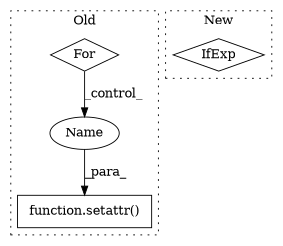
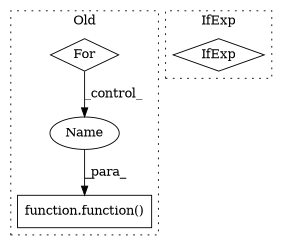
(219, 21) -> (219, 21)
(85, 211) -> (85, 211)
